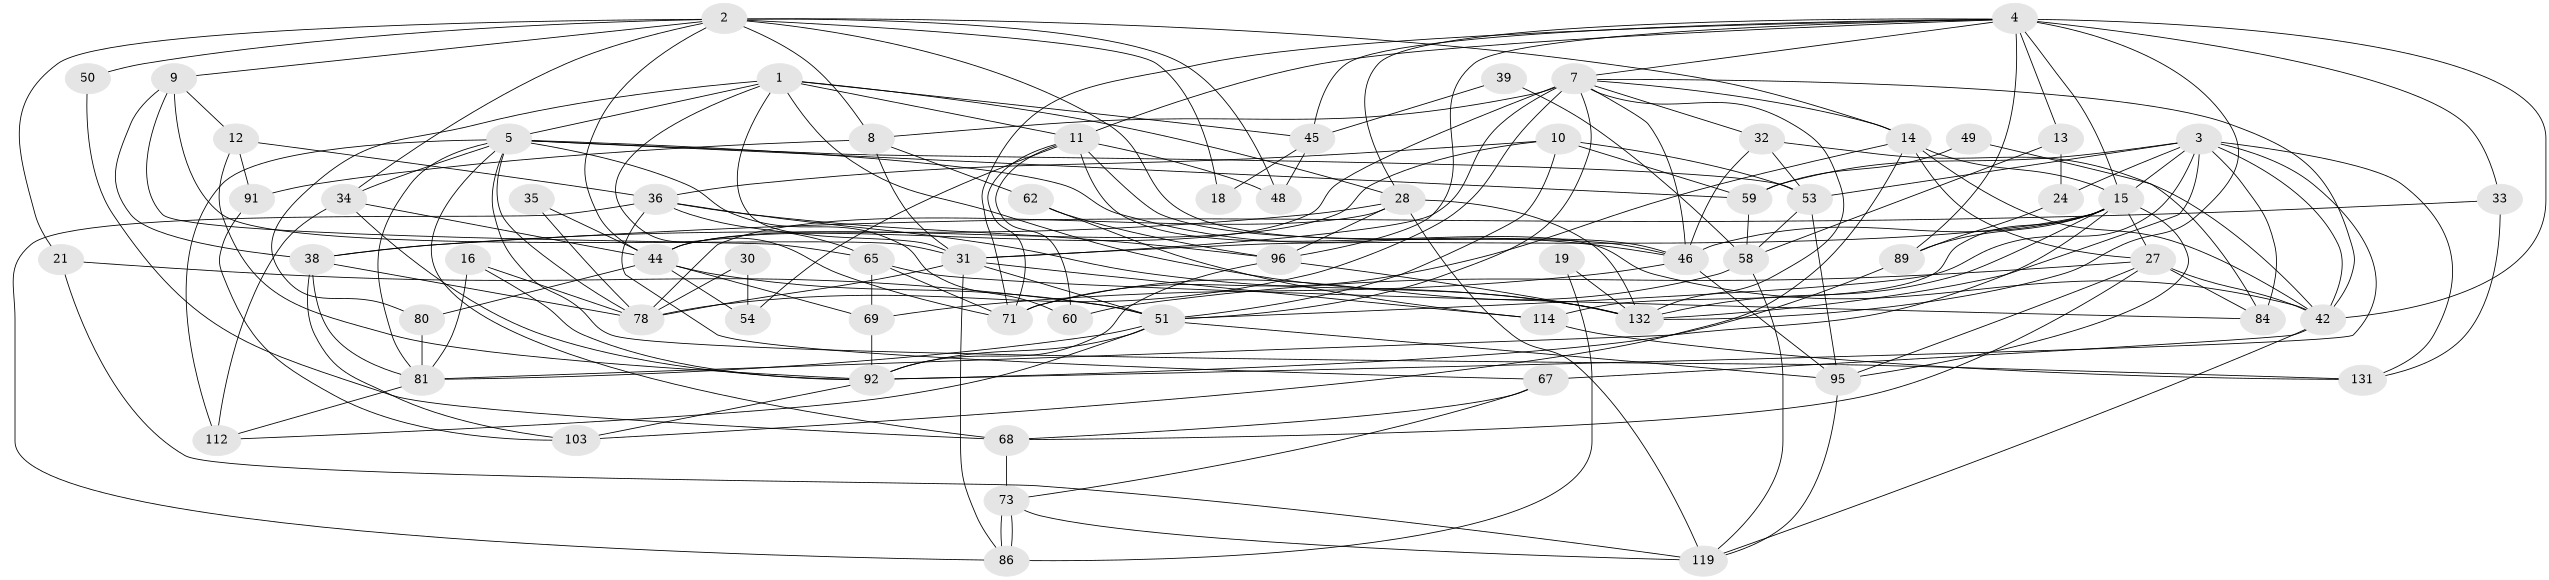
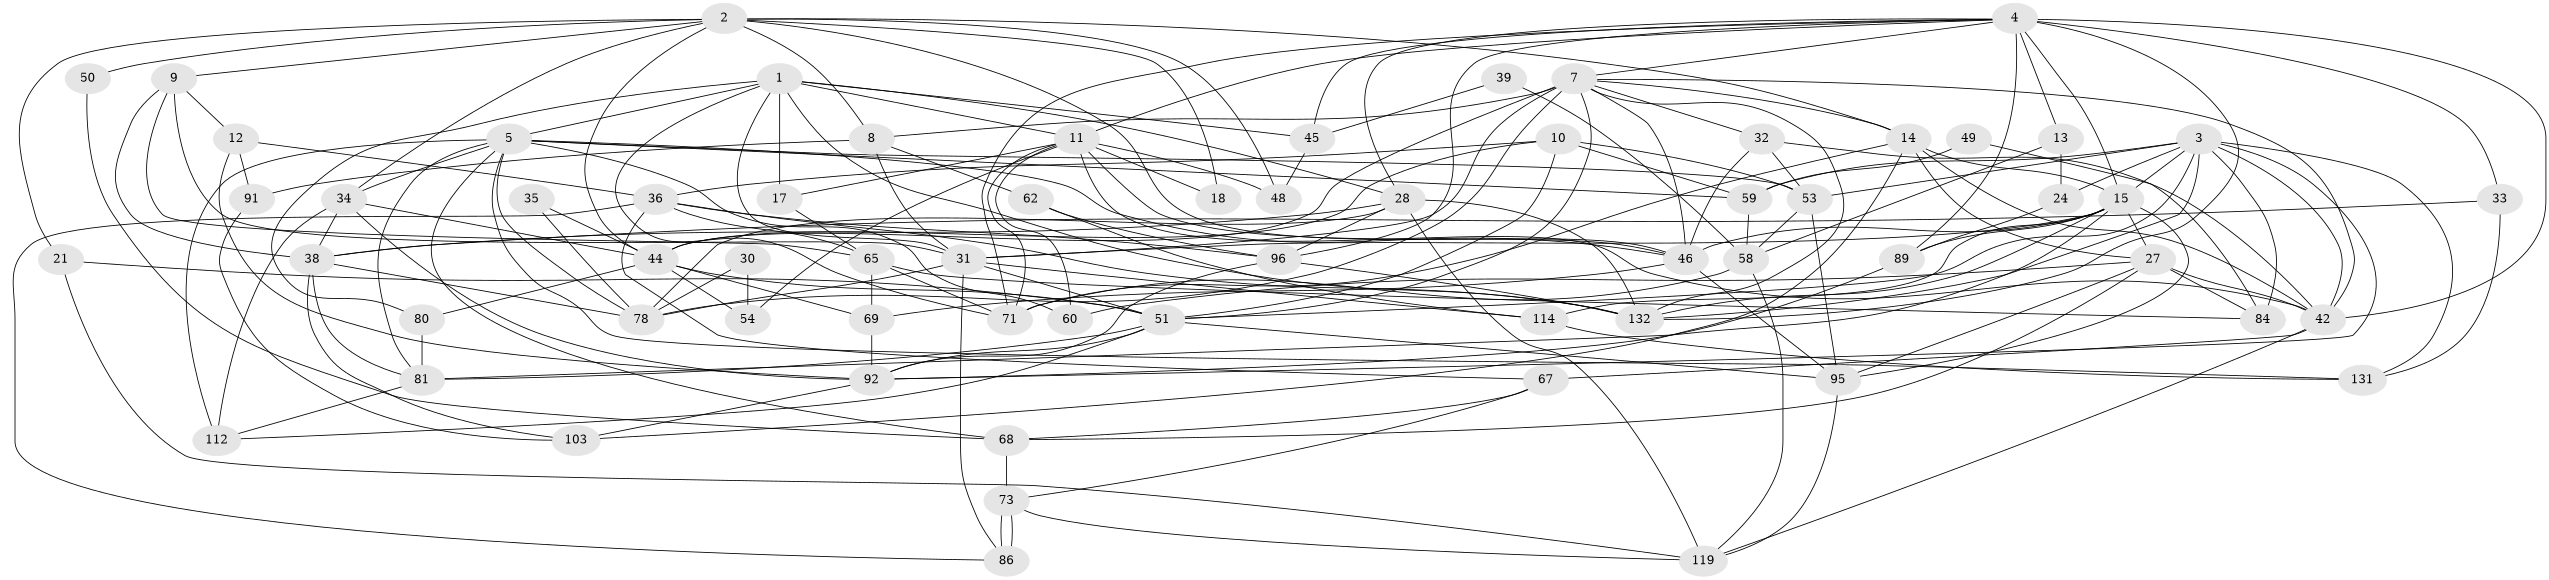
(1265, 169) -> (1166, 177)
none -> (780, 199)
none -> (329, 227)
(468, 260) -> none
(1562, 260) -> none
